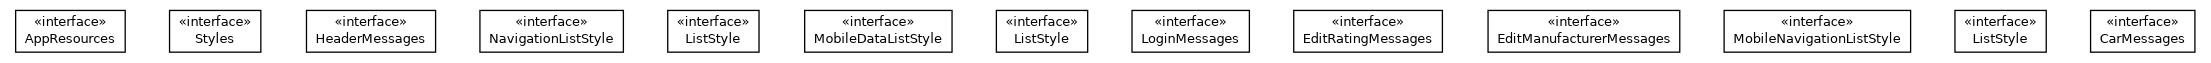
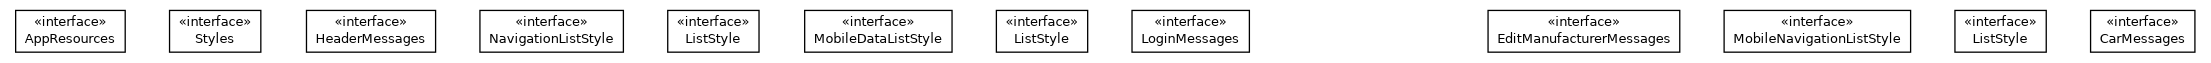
(1368, 31) -> none
